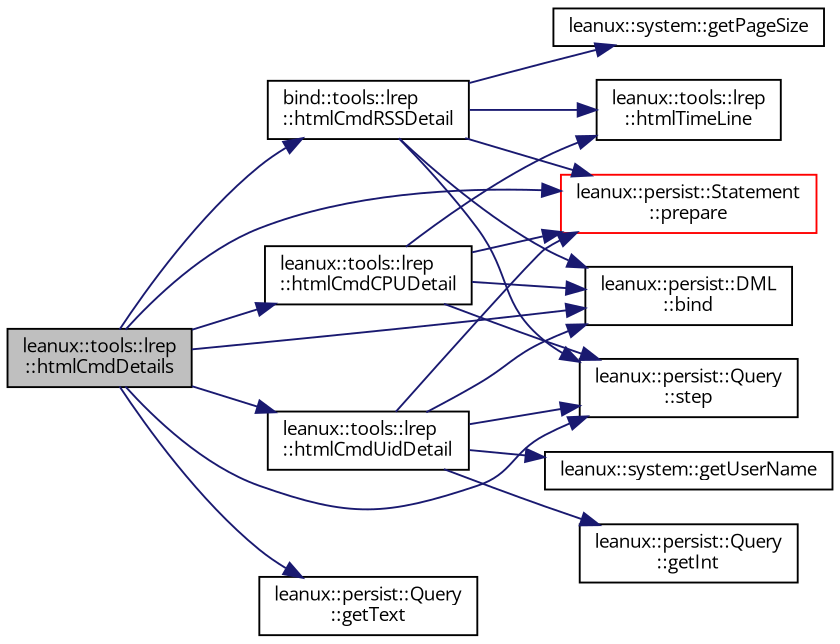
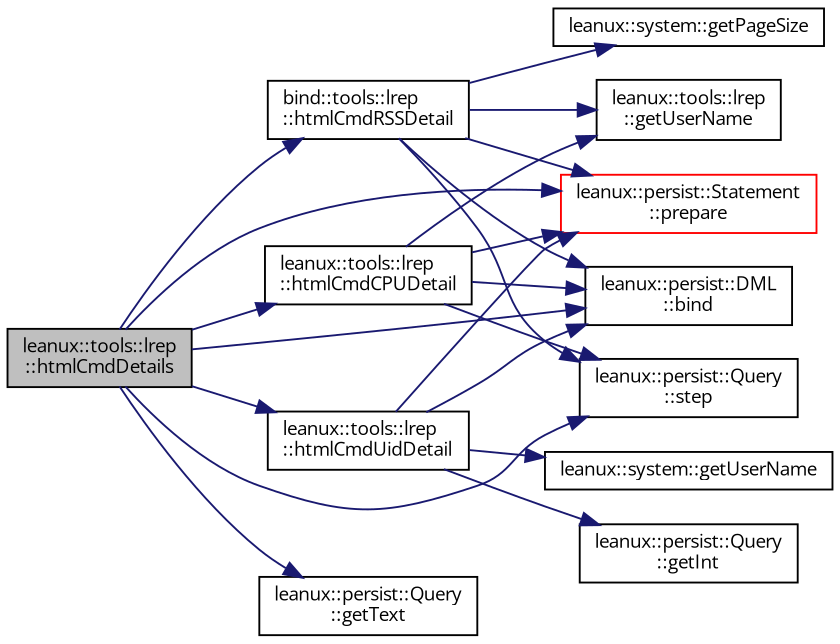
(689, 110) -> (689, 110)
(515, 417) -> none
